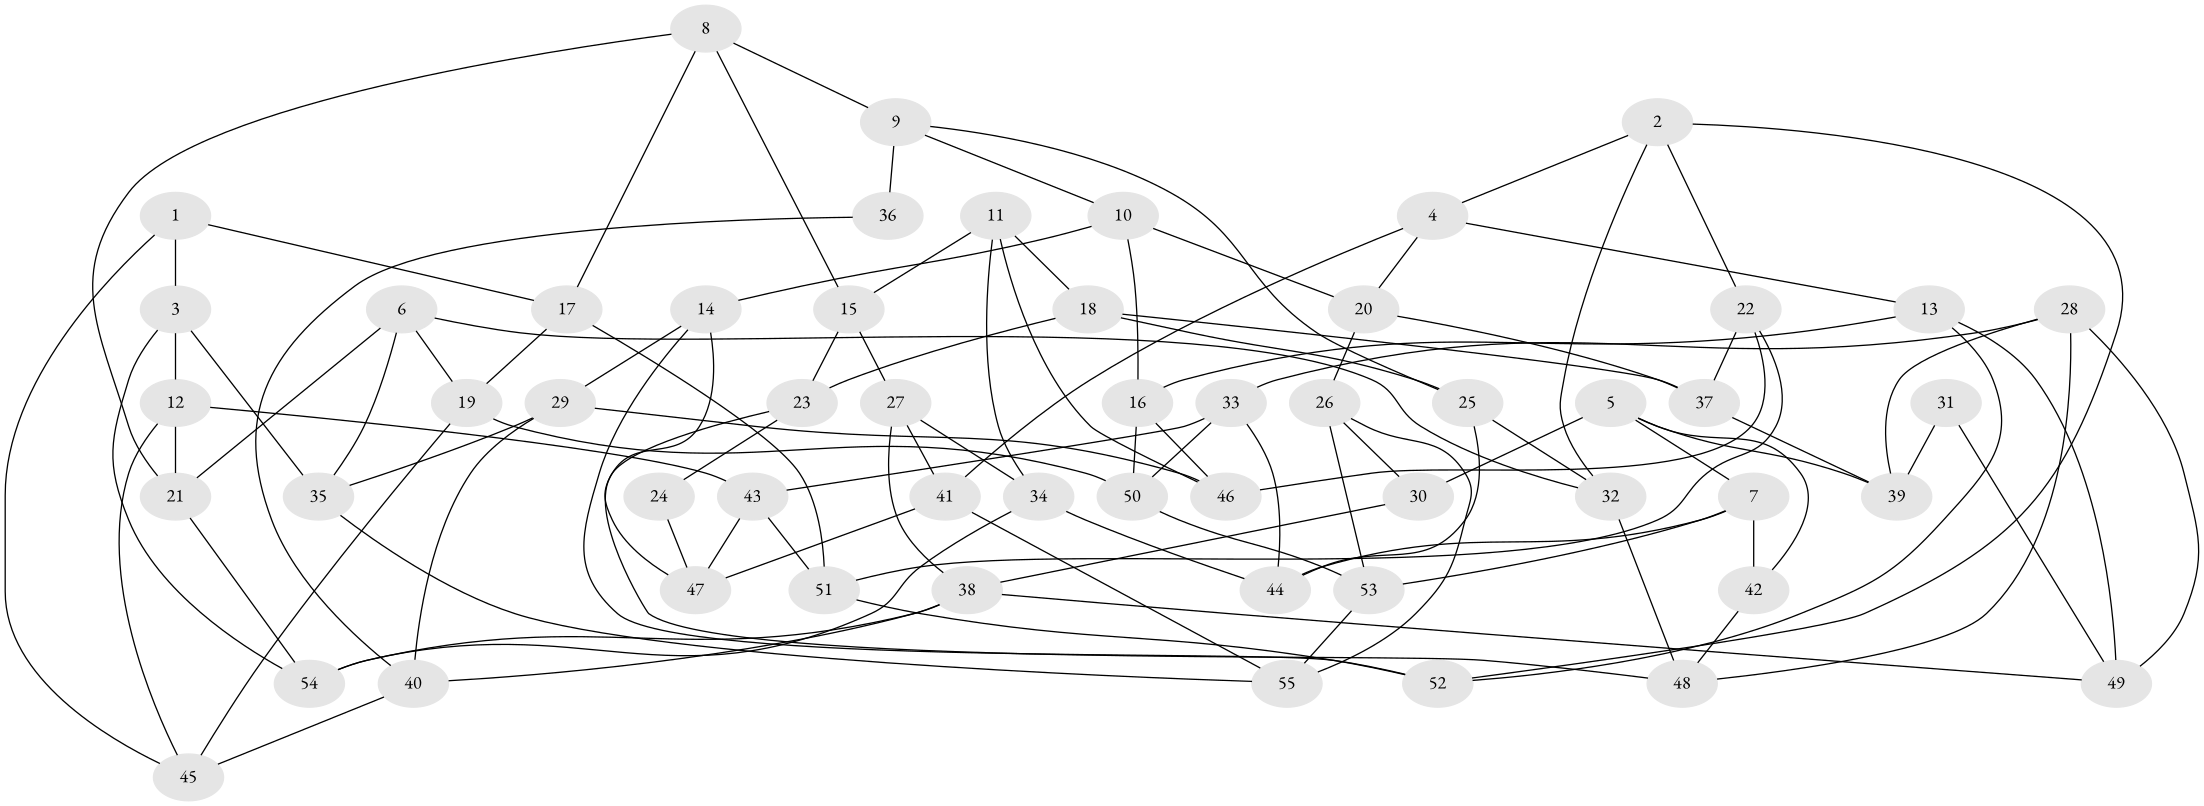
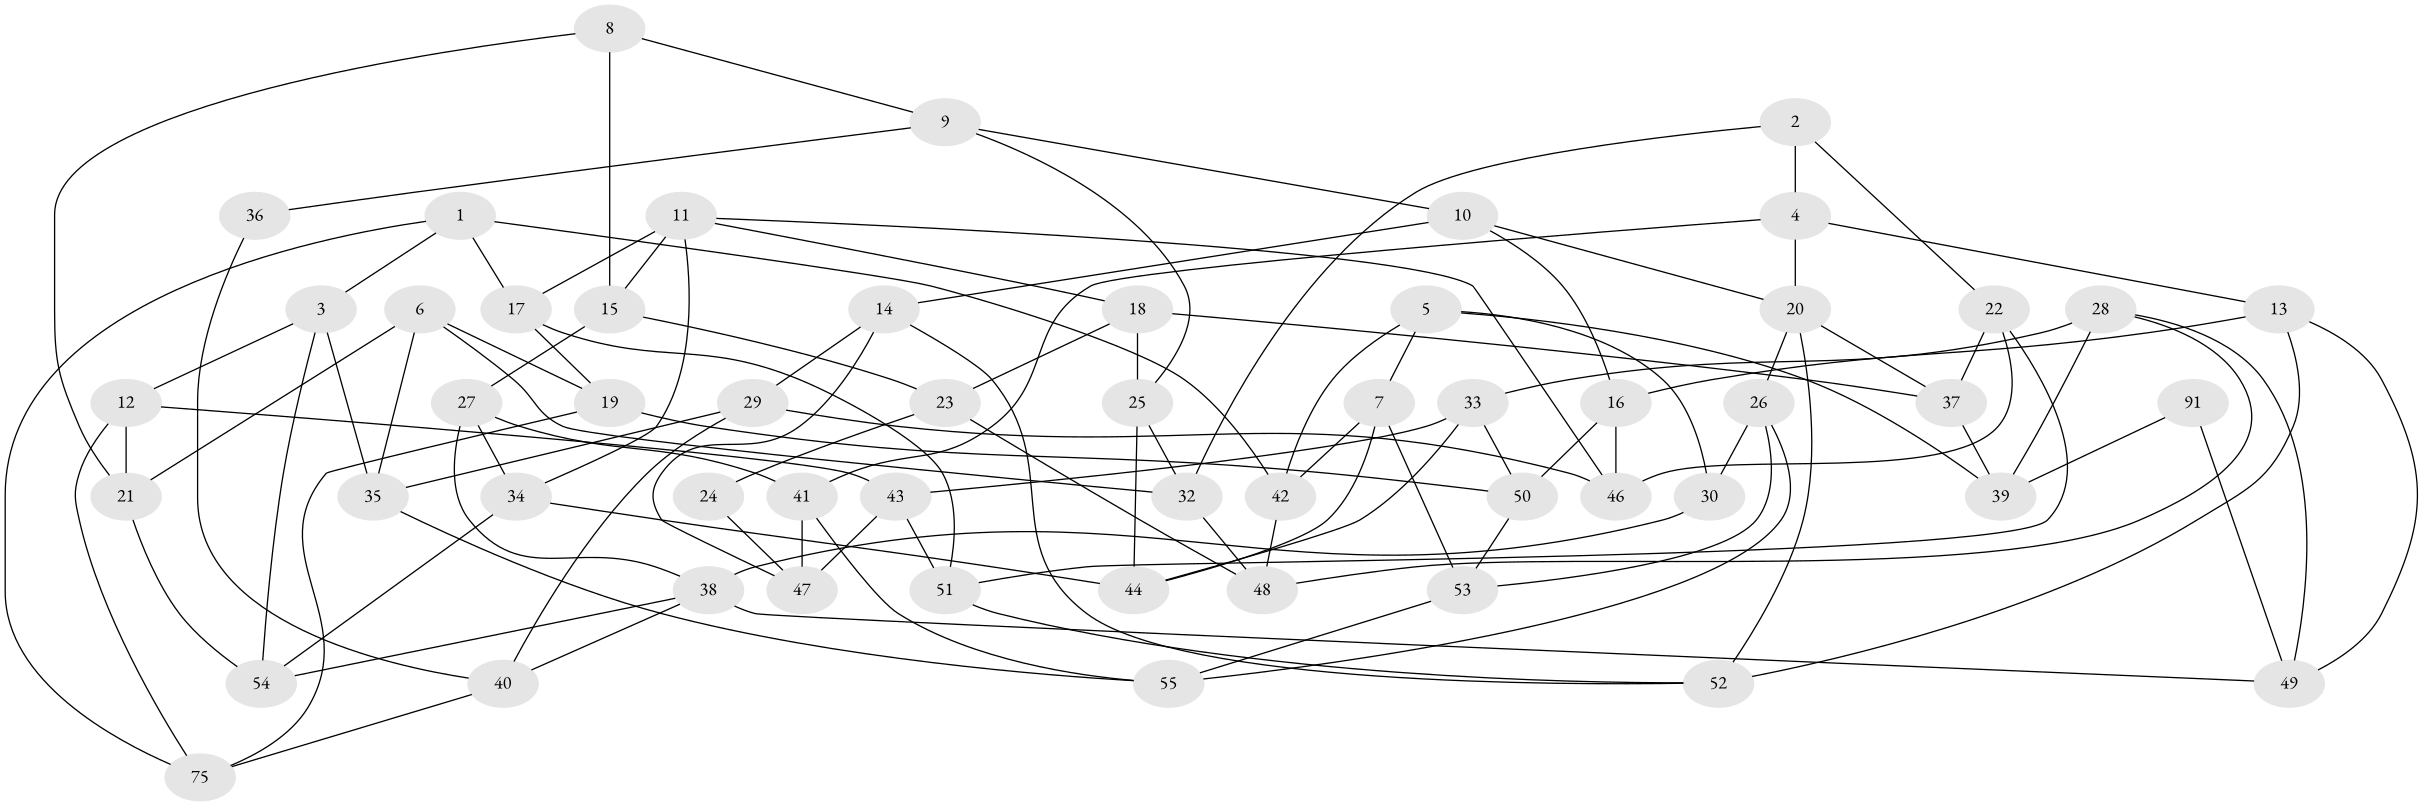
(636, 169) -> (599, 262)
none -> (910, 282)
(1946, 403) -> (2193, 403)
(2082, 422) -> (1806, 506)
(188, 777) -> (200, 777)
